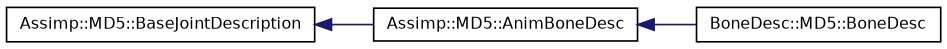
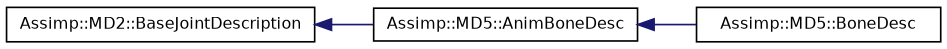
(161, 25) -> (161, 25)
(819, 25) -> (819, 25)
